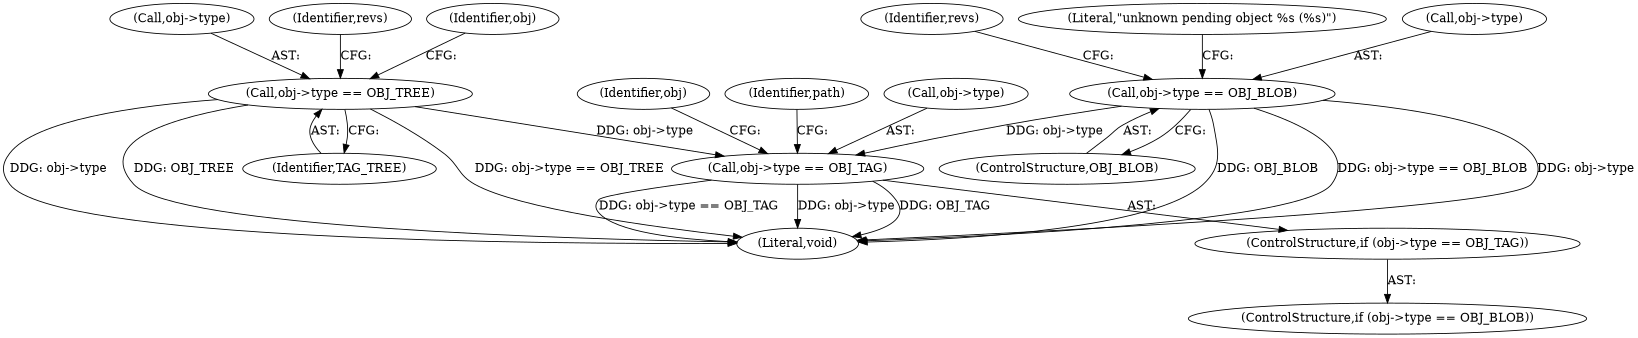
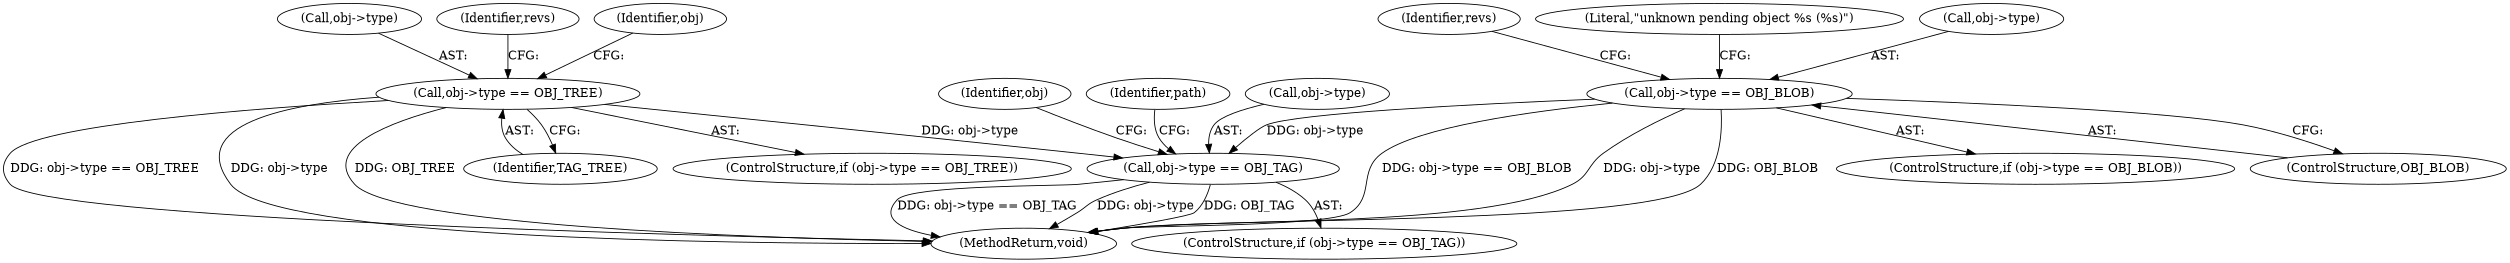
none -> (872, 169)
(798, 244) -> (1024, 244)
(1388, 277) -> (1872, 130)
